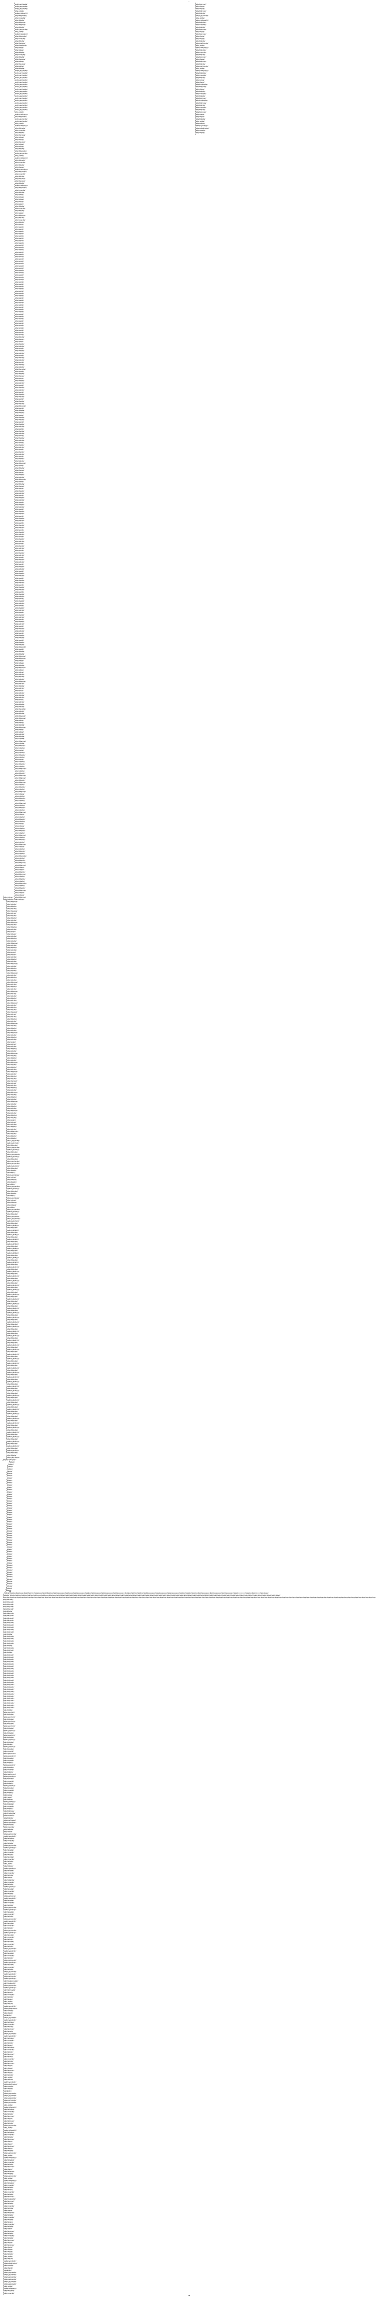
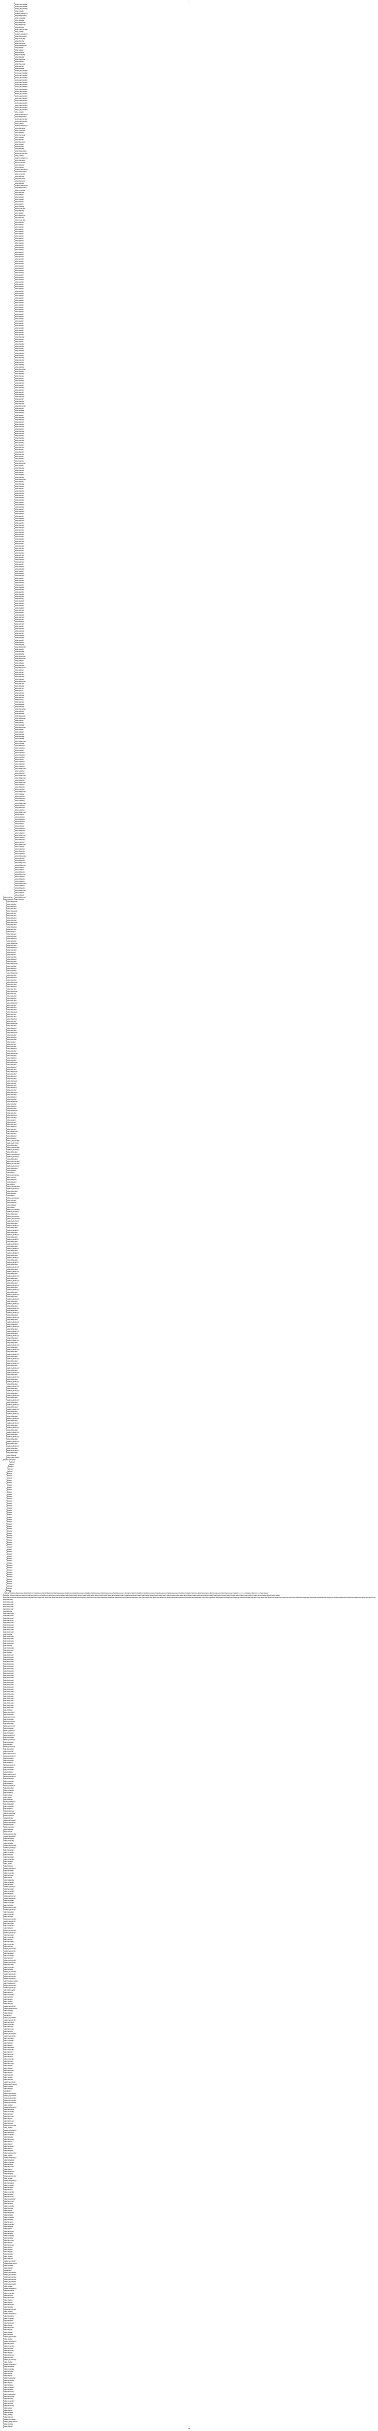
none -> (3, 2295)
